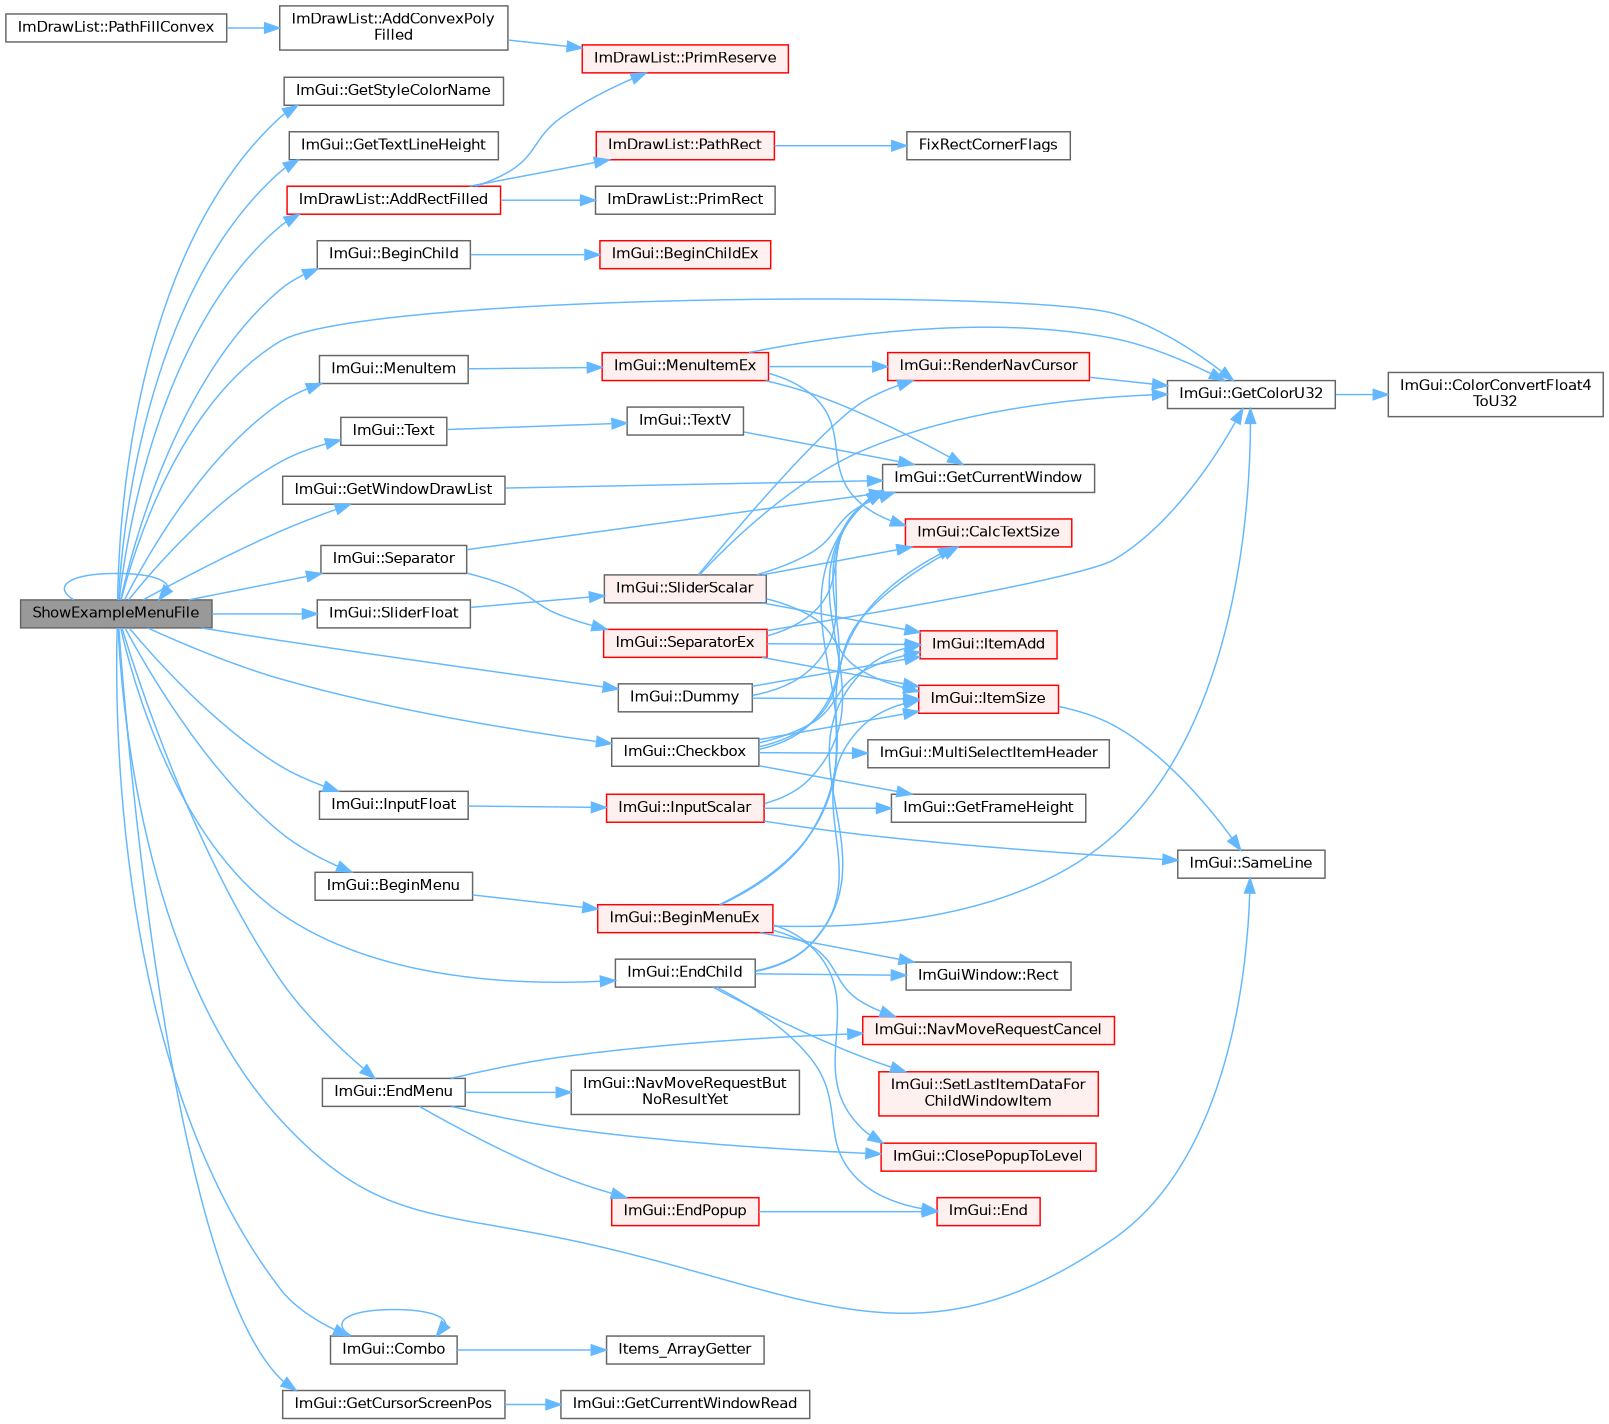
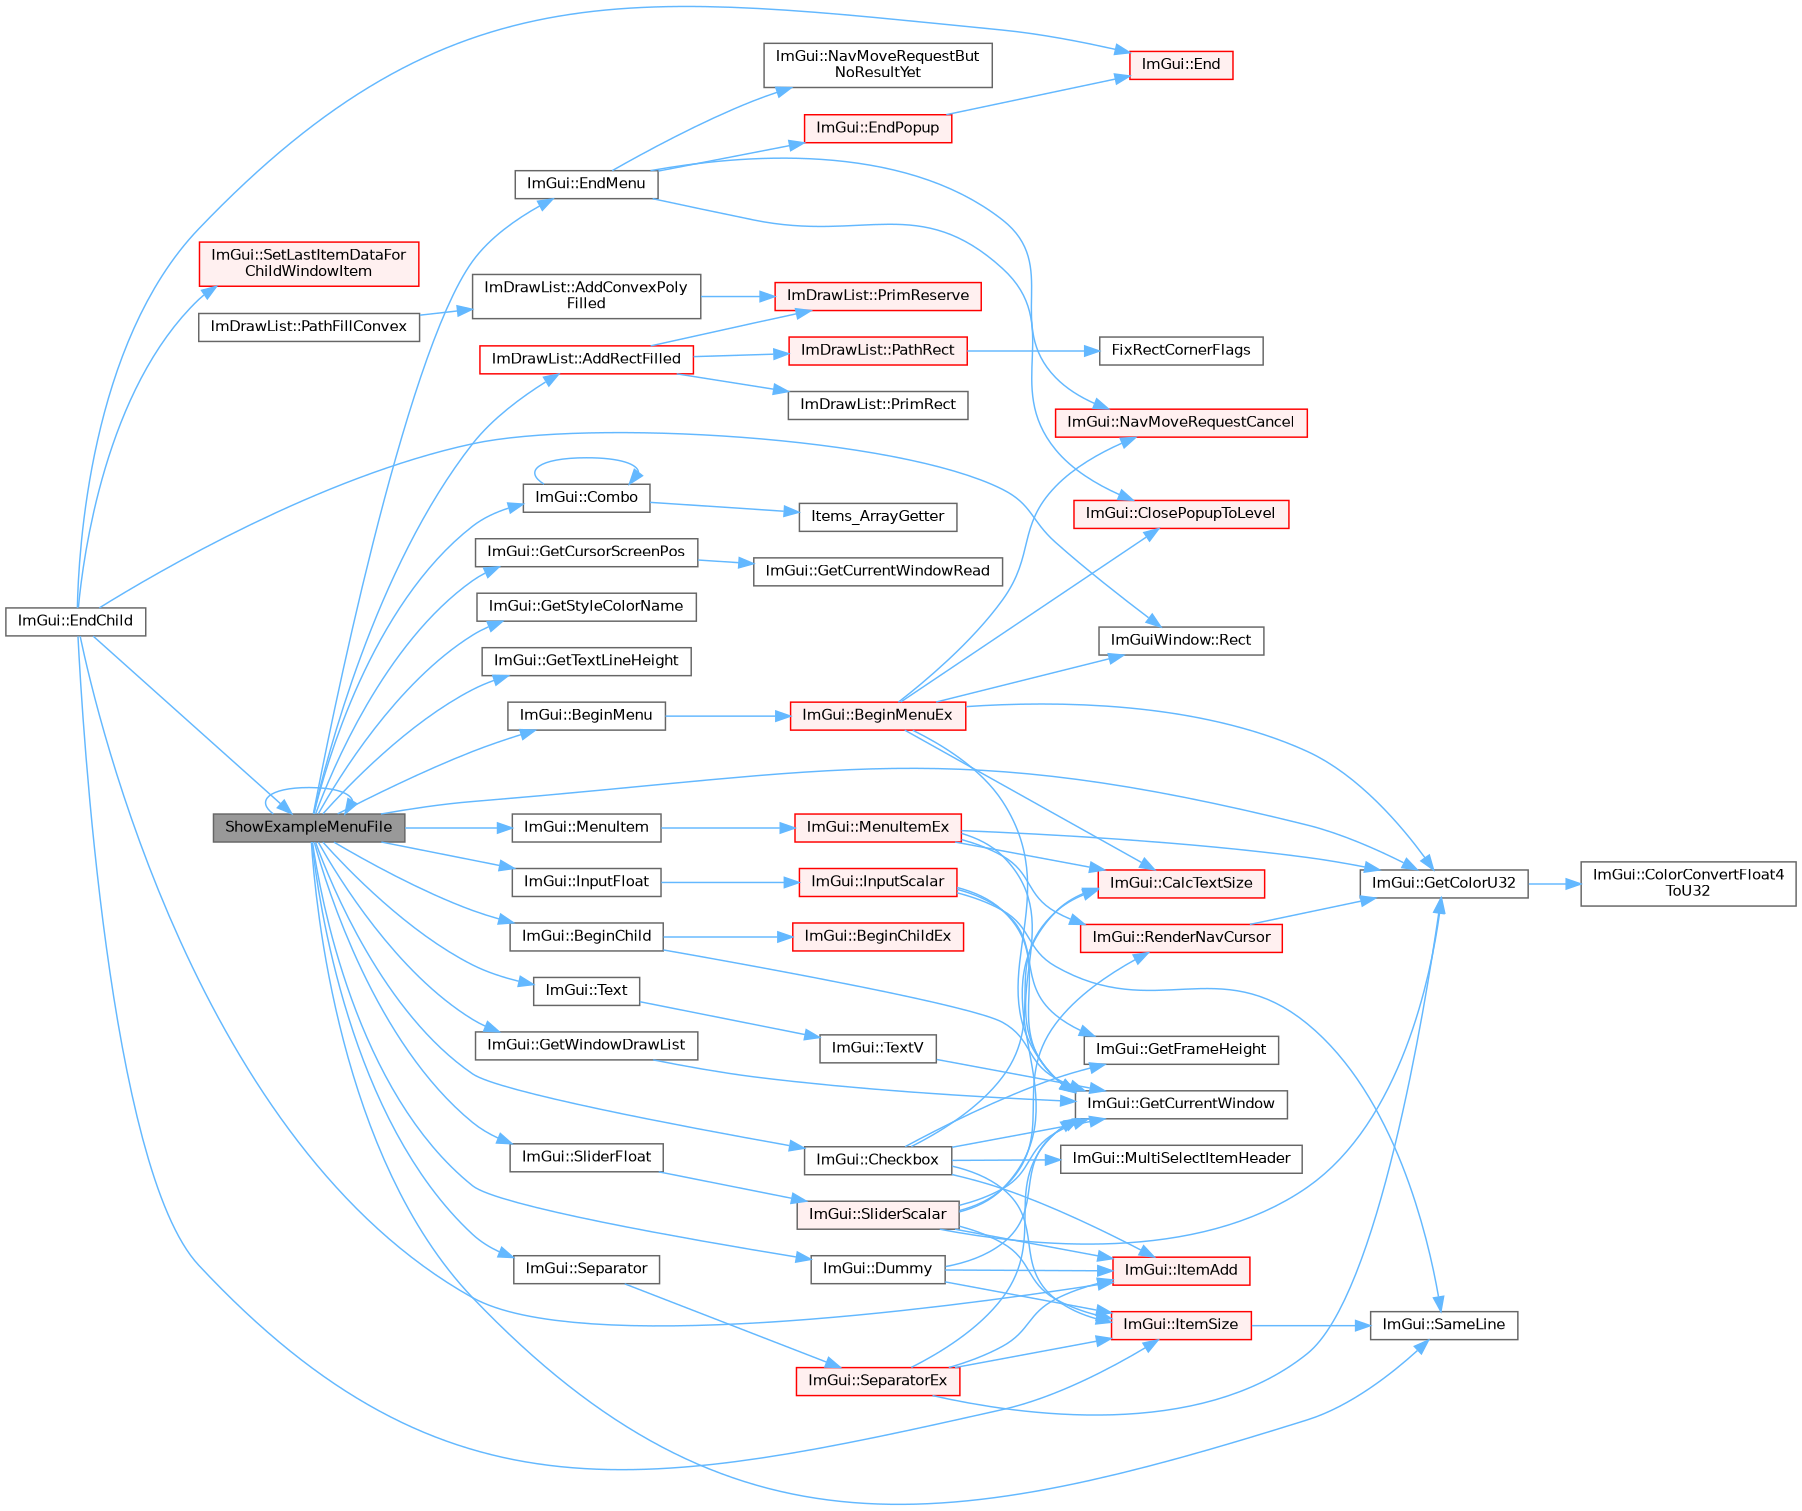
(668, 522) -> (881, 991)
(280, 913) -> (187, 720)
